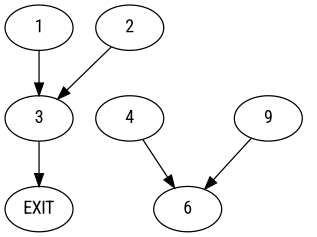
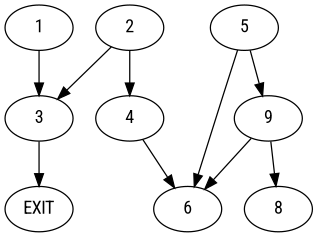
none -> (244, 28)
none -> (130, 67)
none -> (278, 209)
